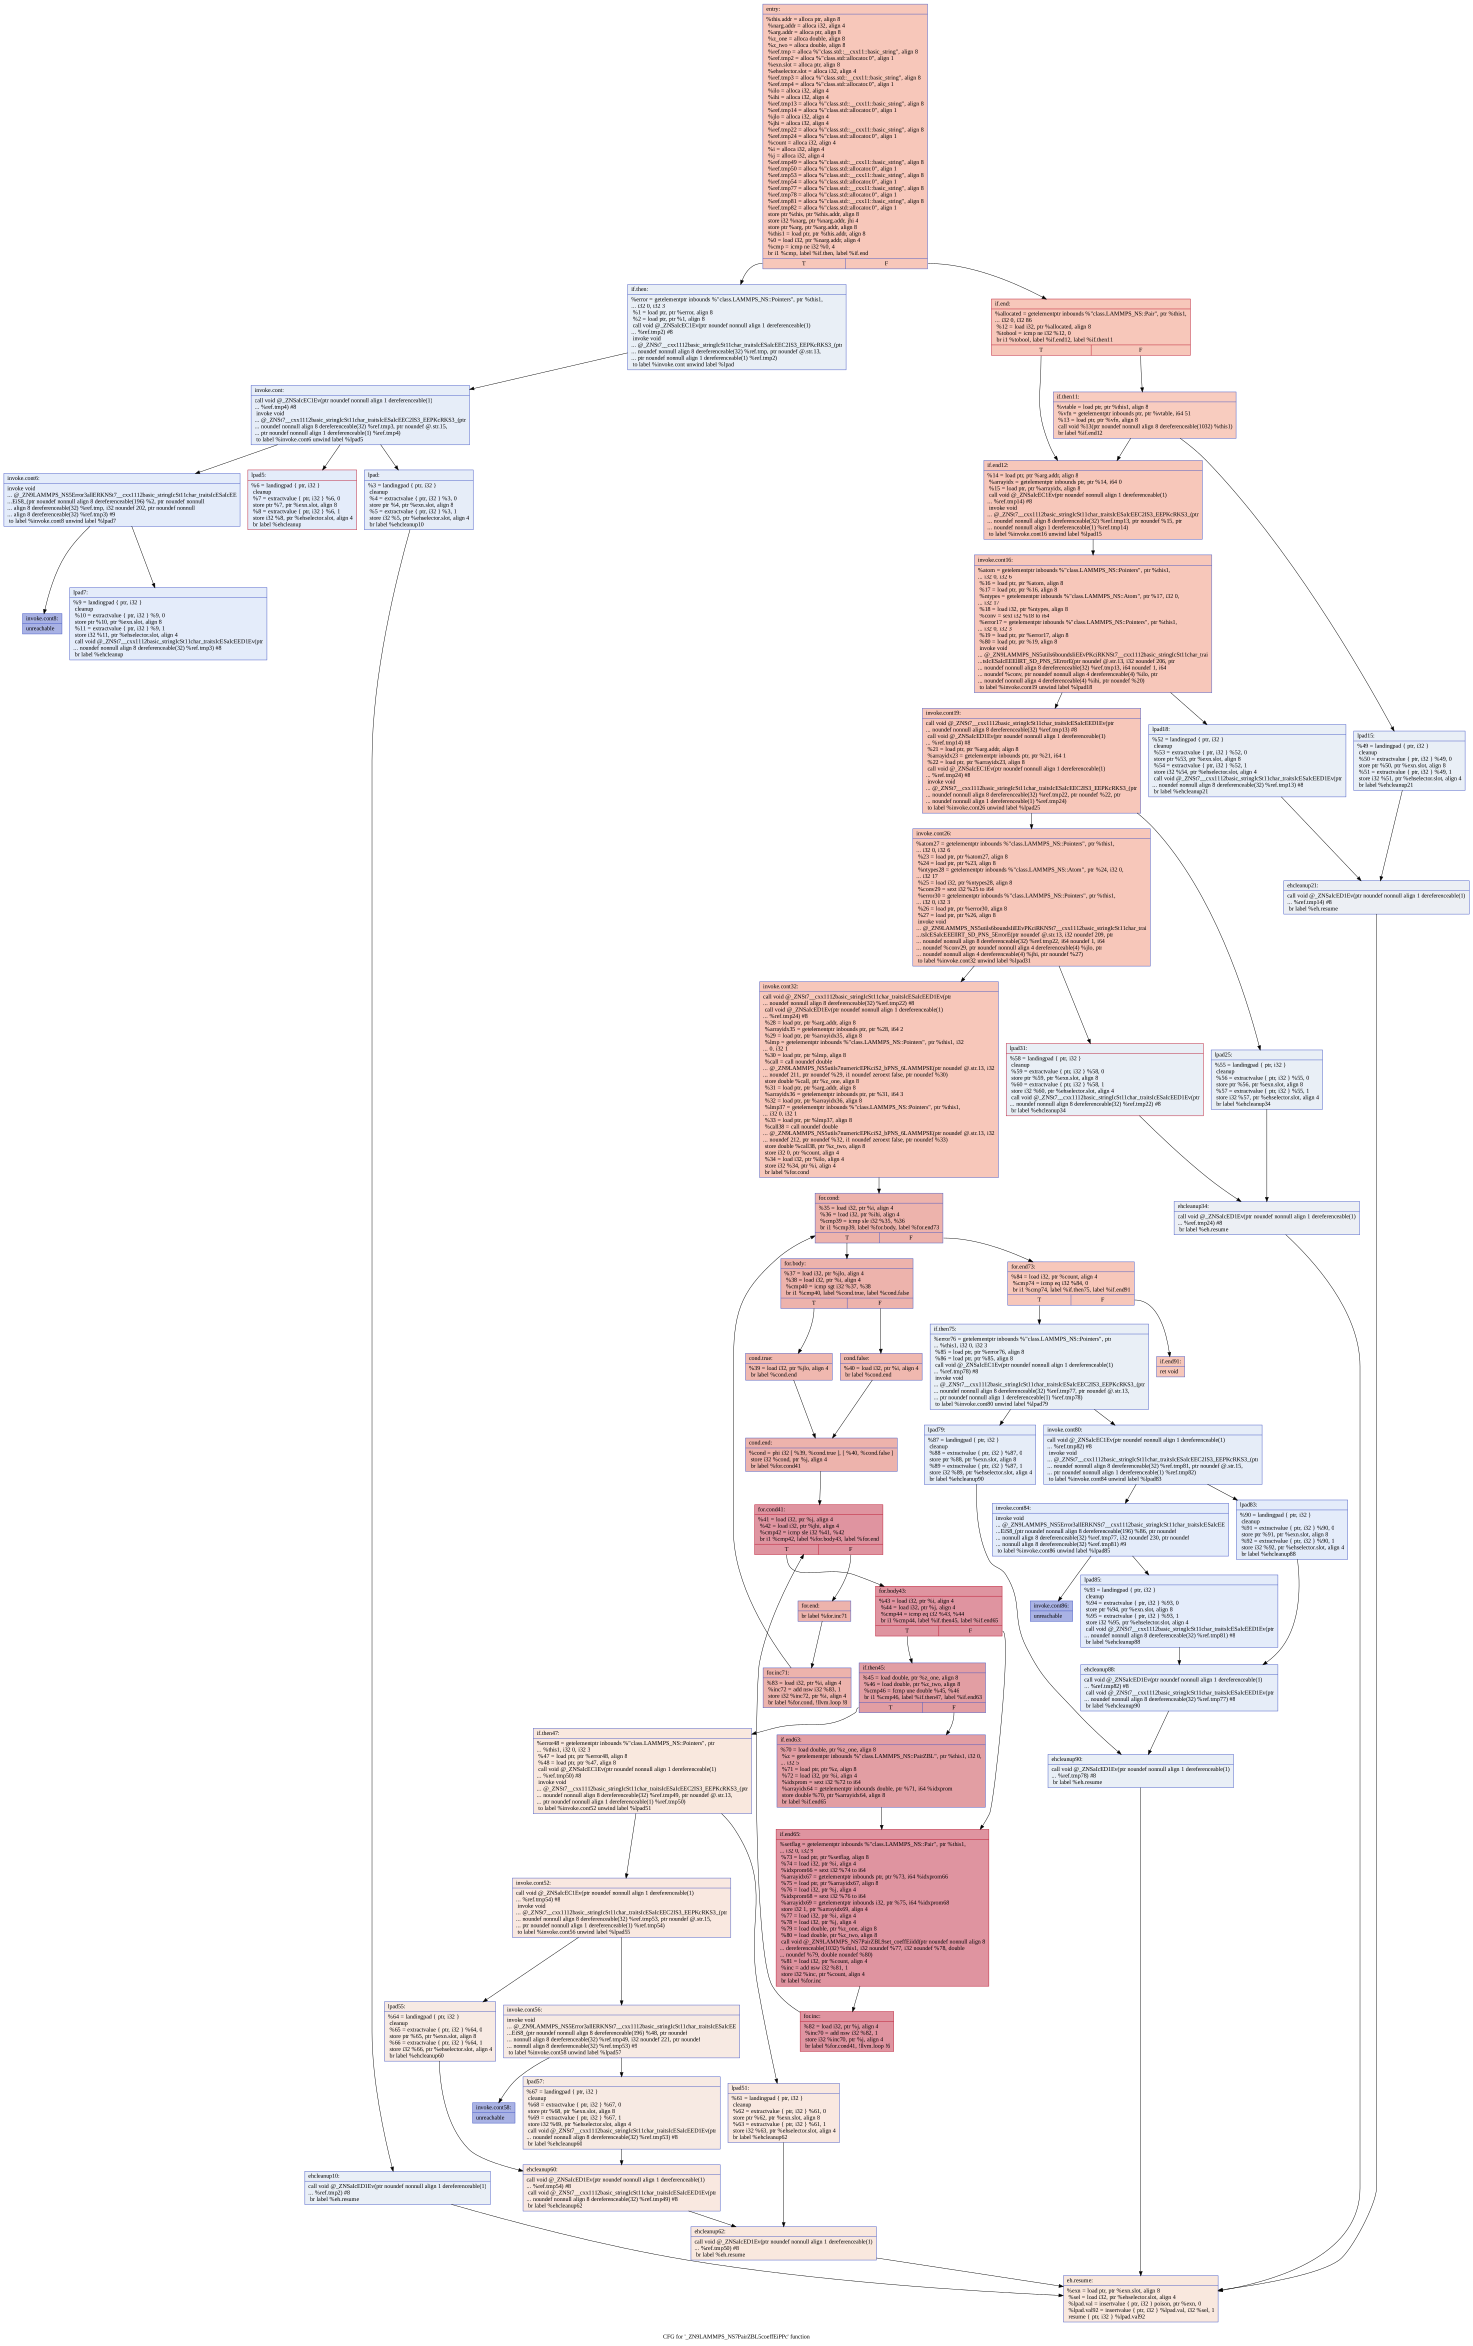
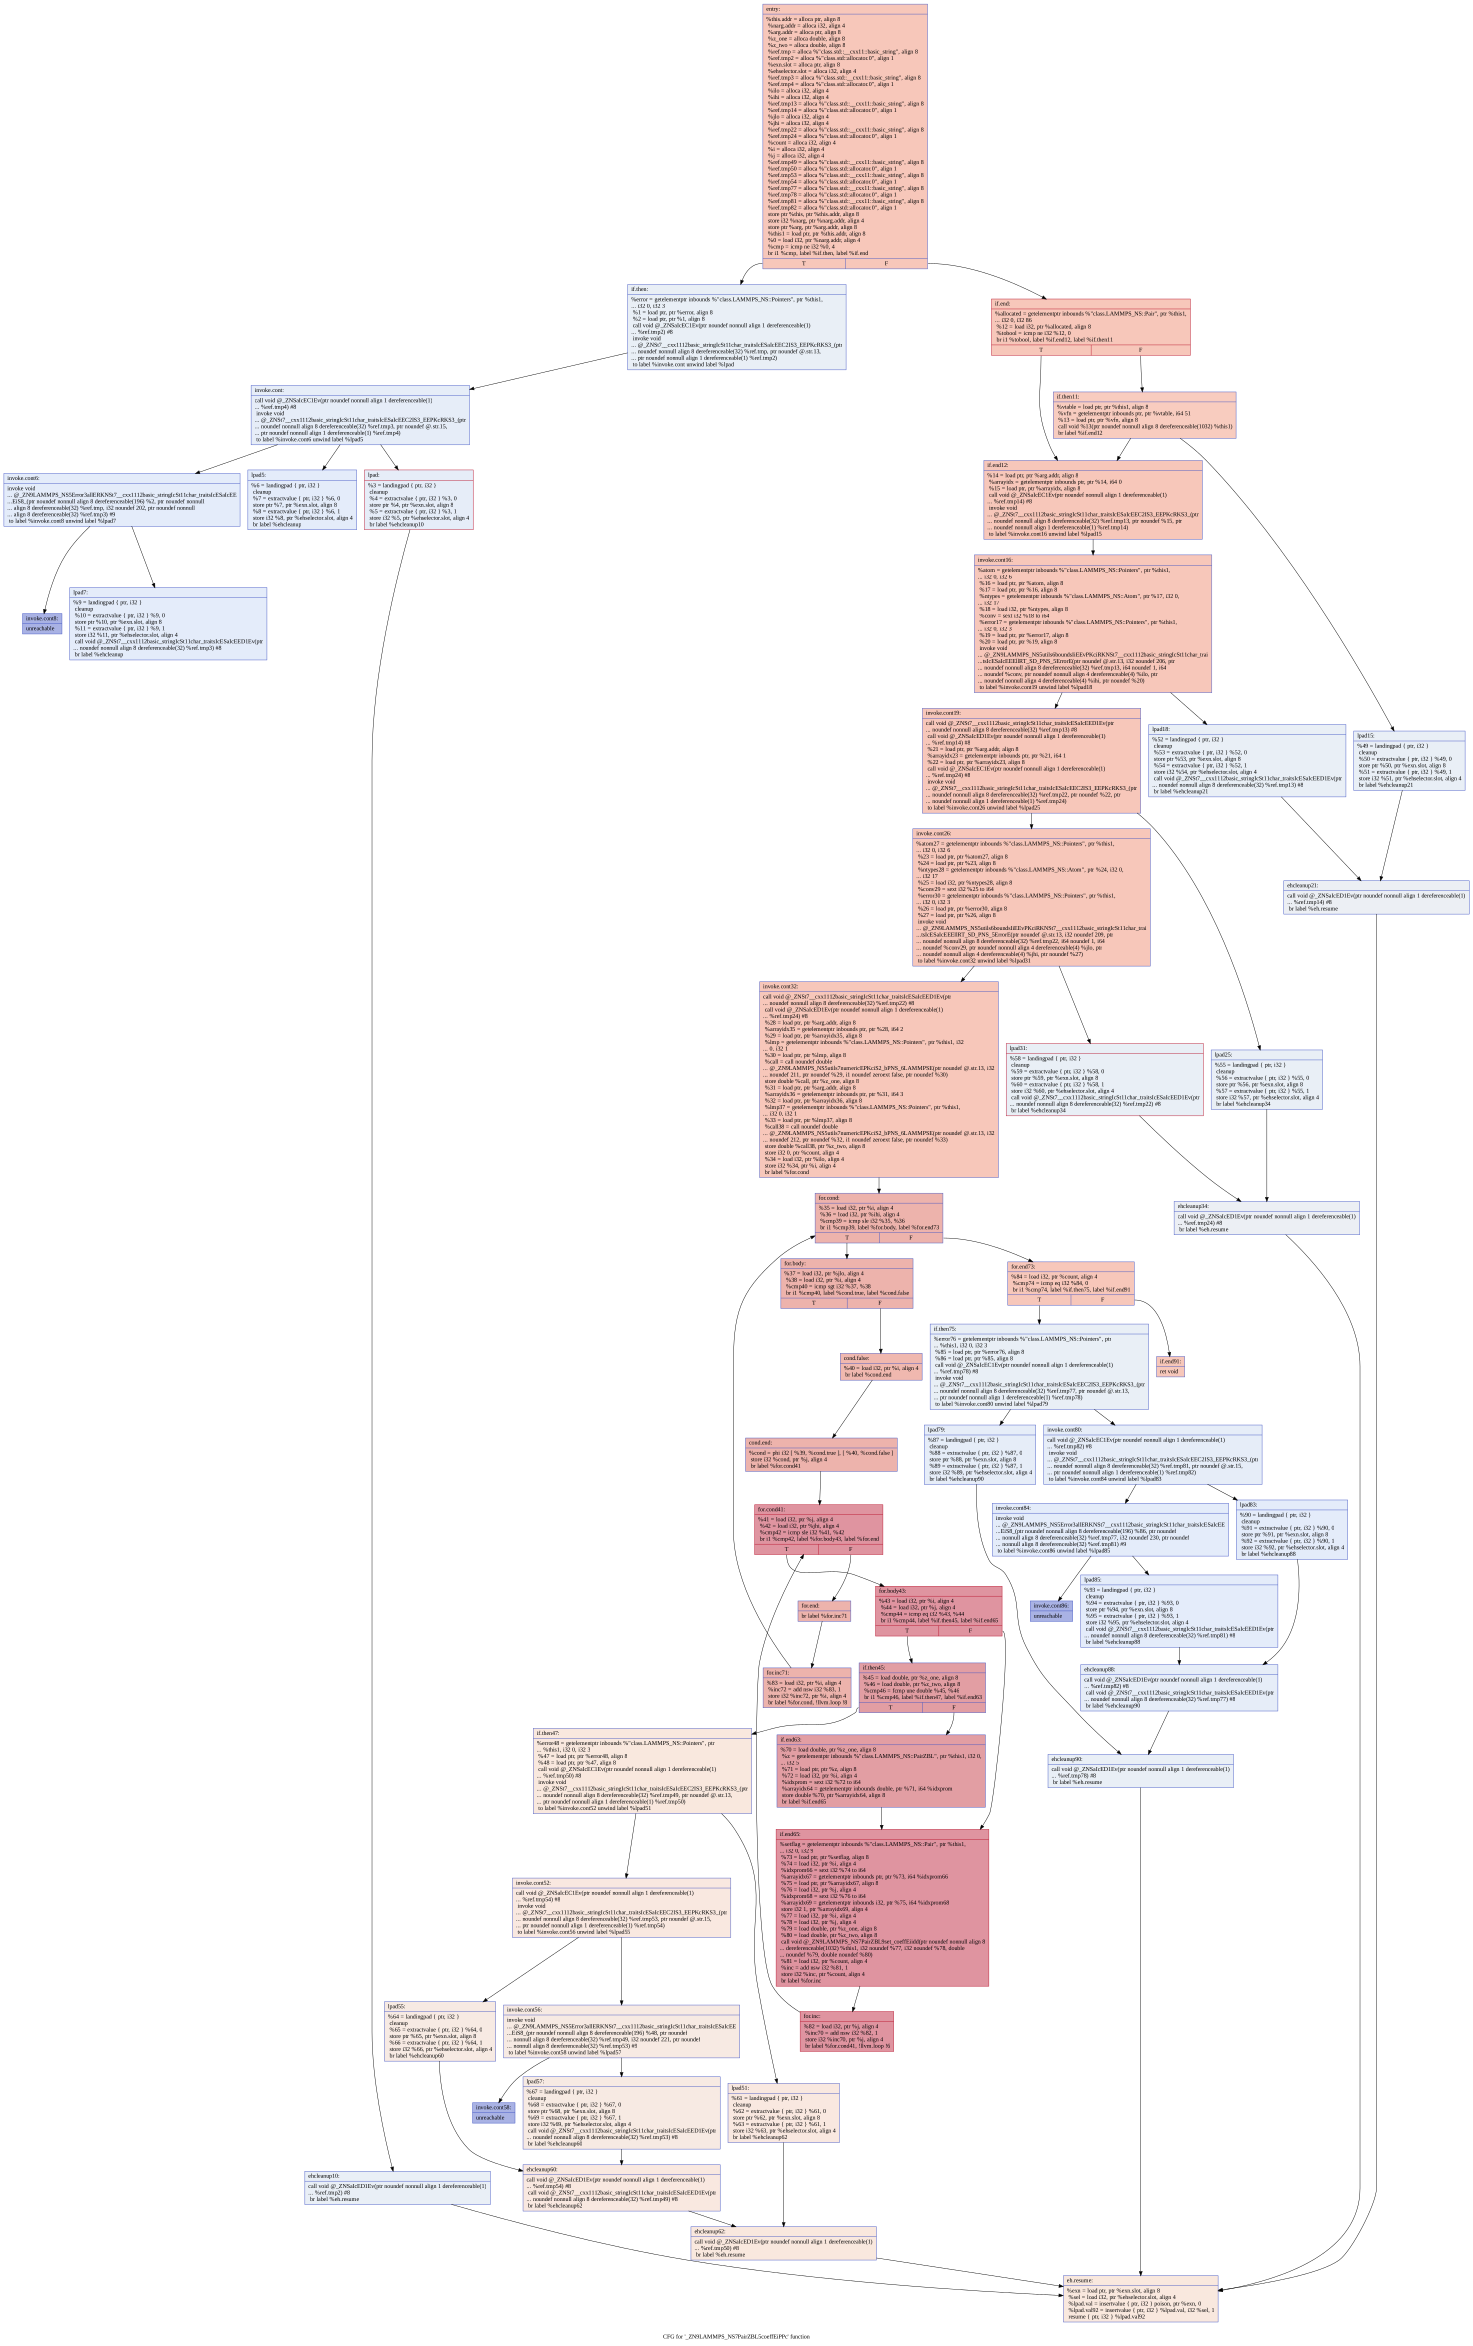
(812, 221) -> (815, 221)
(302, 500) -> (302, 500)
(419, 500) -> (419, 500)
(1018, 642) -> (1018, 642)
(789, 1367) -> none
